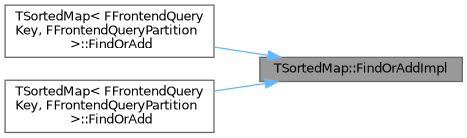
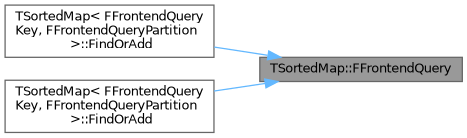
(361, 69) -> (361, 69)
